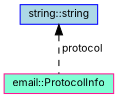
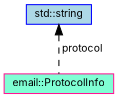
(59, 14) -> (59, 14)
